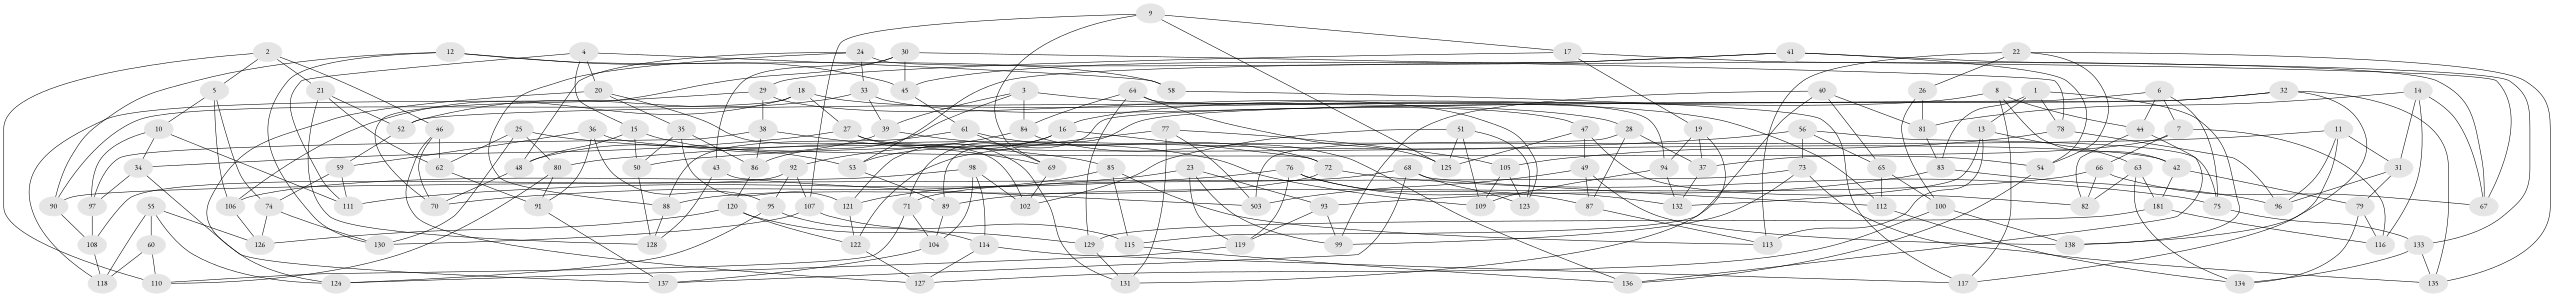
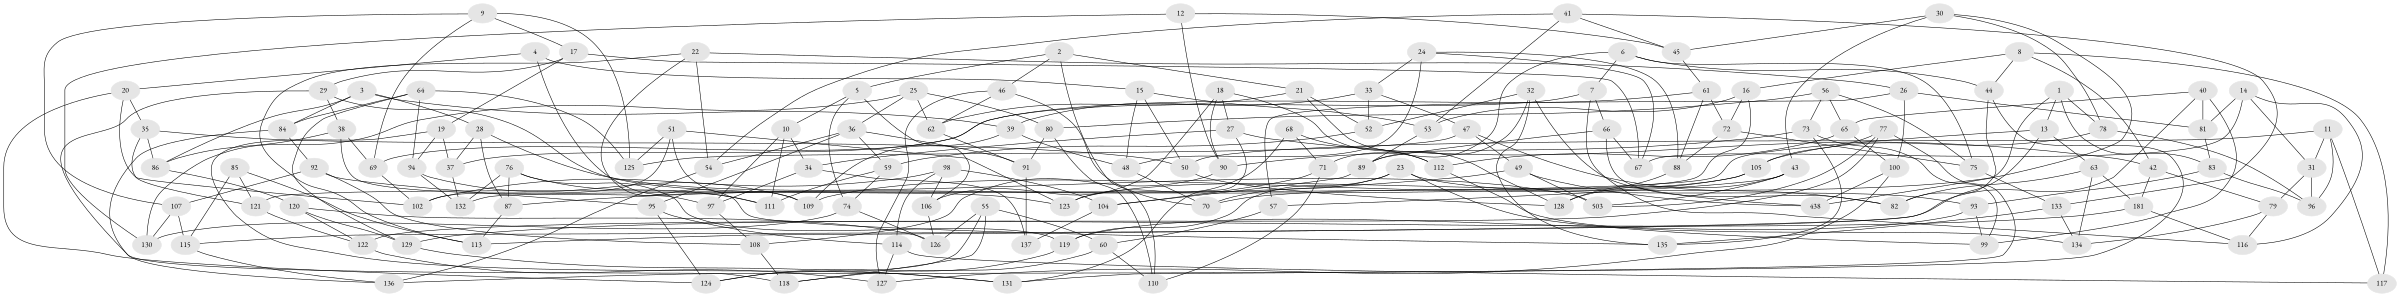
(1171, 91) -> none
(815, 146) -> (883, 110)
none -> (1273, 206)
(2070, 245) -> (1815, 206)
(1064, 267) -> none
